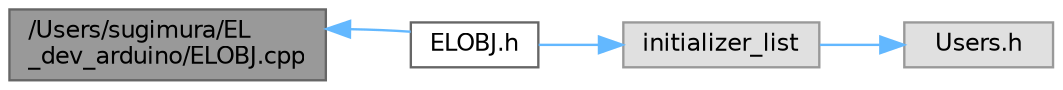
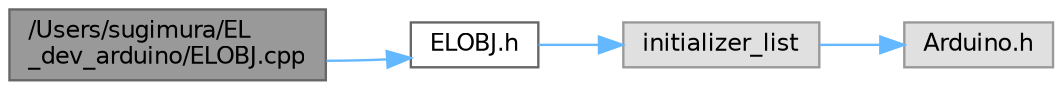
(380, 30) -> (357, 60)
(979, 45) -> (979, 45)
